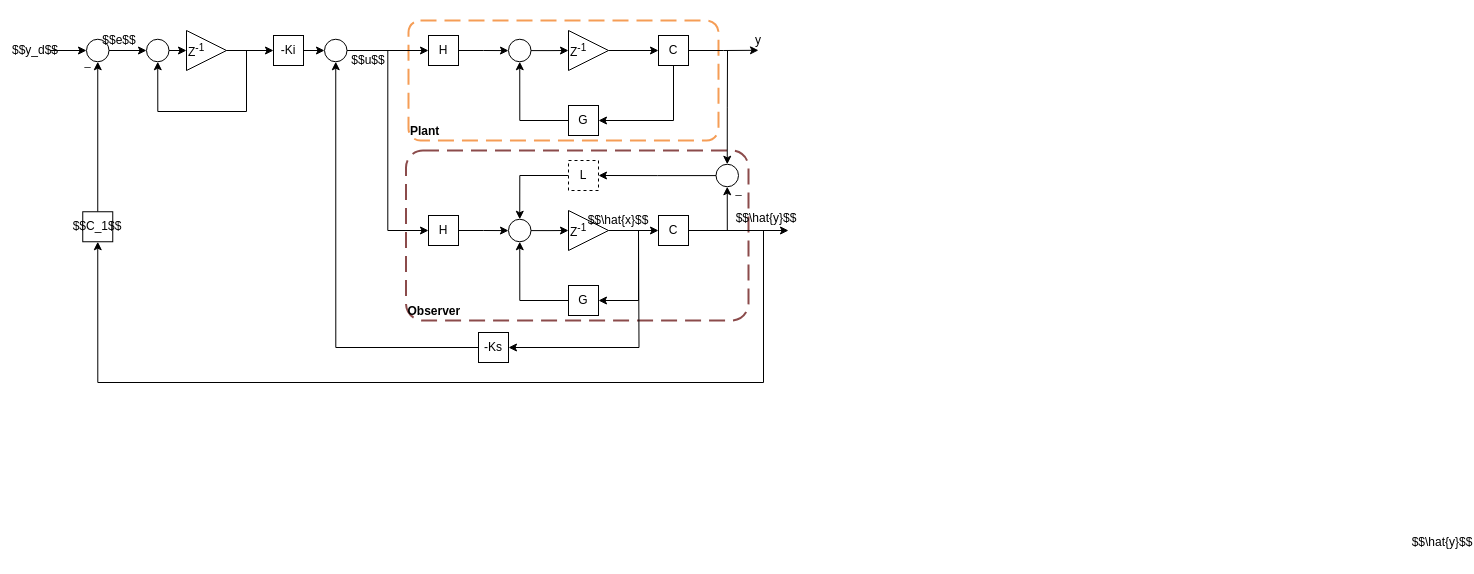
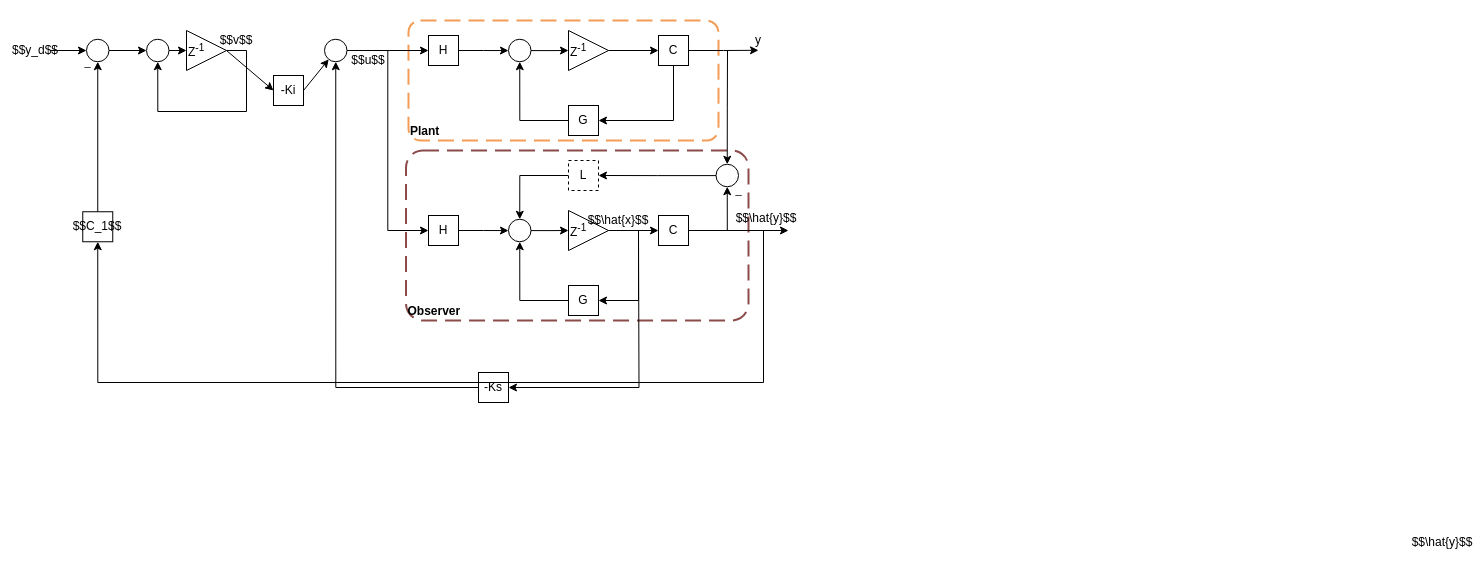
(119, 41) -> none
none -> (237, 41)
(289, 51) -> (289, 91)
(494, 348) -> (494, 388)
